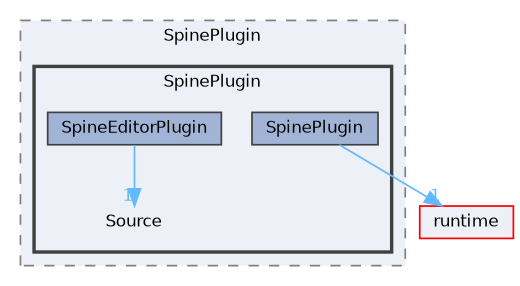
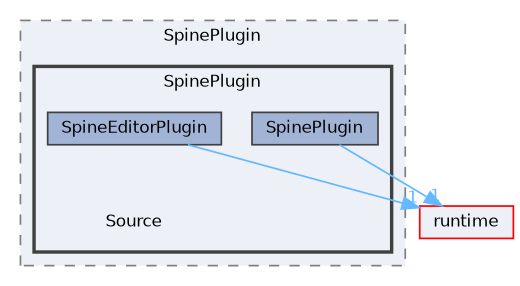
(135, 167) -> (295, 174)
